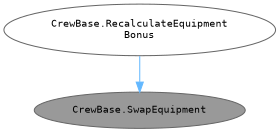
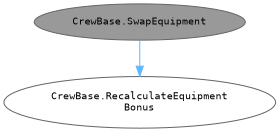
(140, 69) -> (140, 53)
